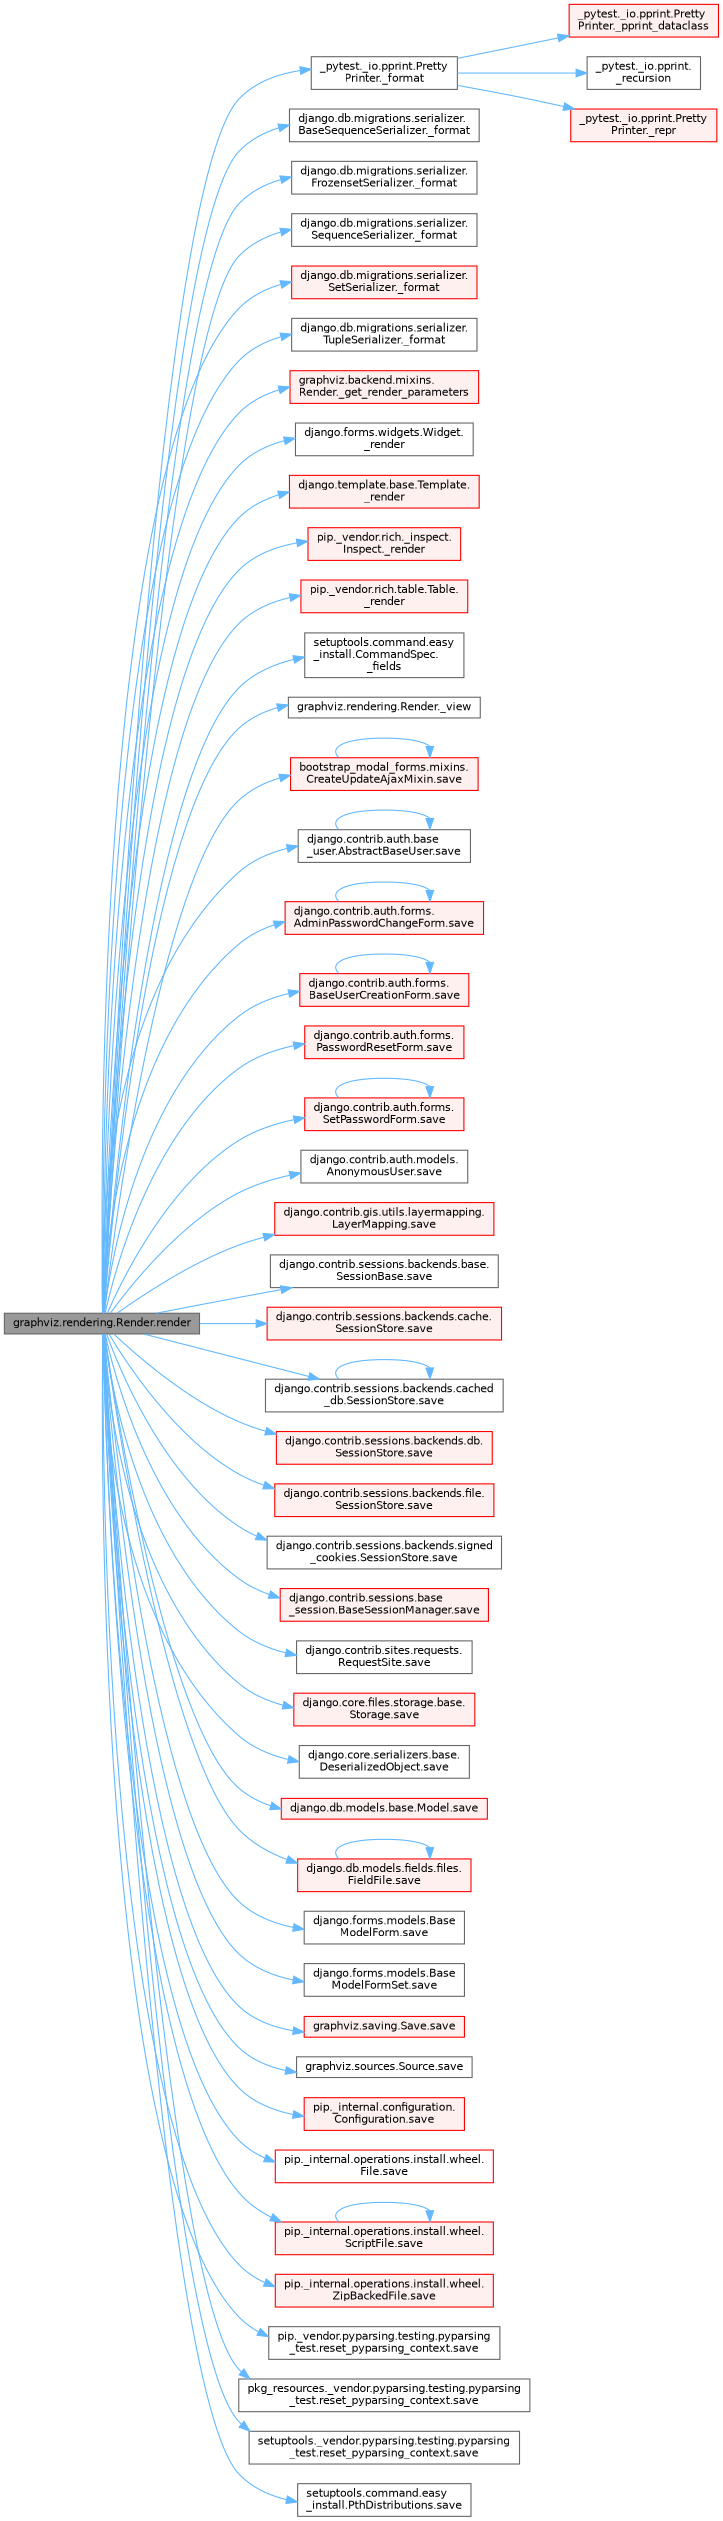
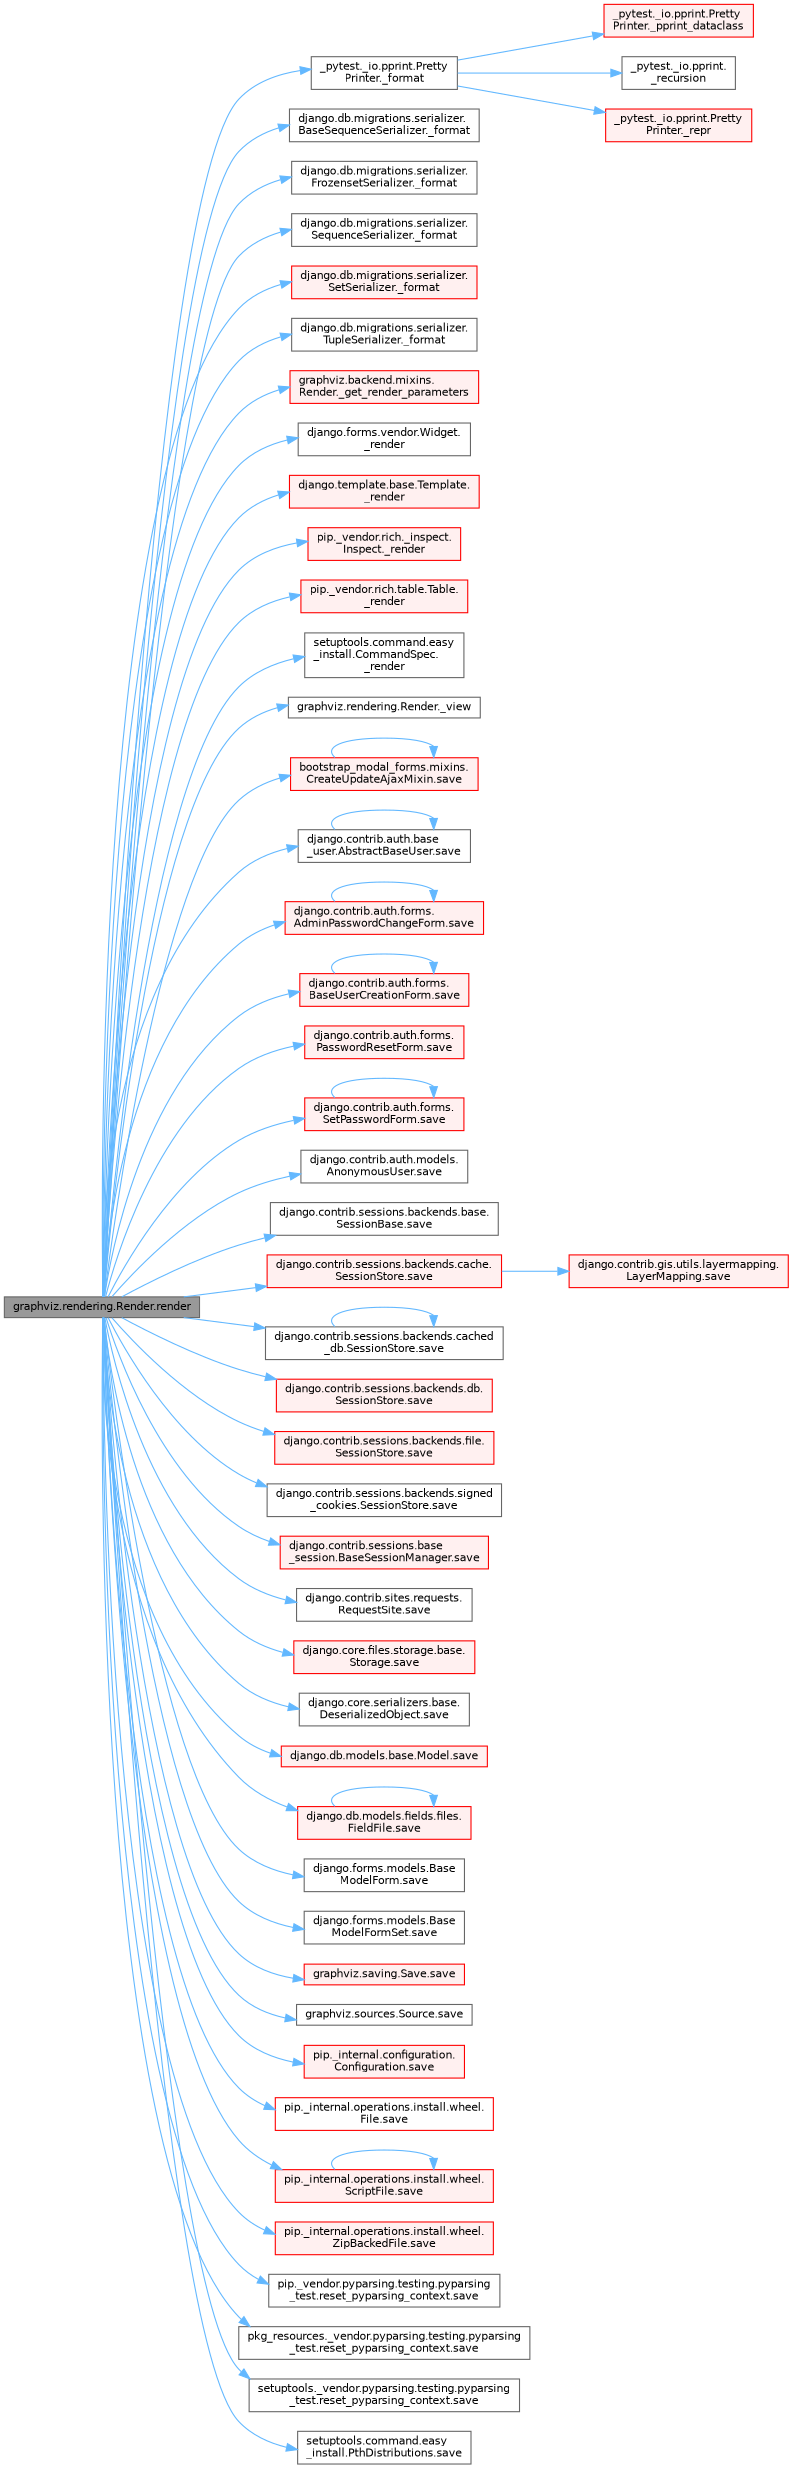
(384, 439) -> (384, 439)
(384, 655) -> (384, 655)
(187, 1269) -> (530, 1271)
